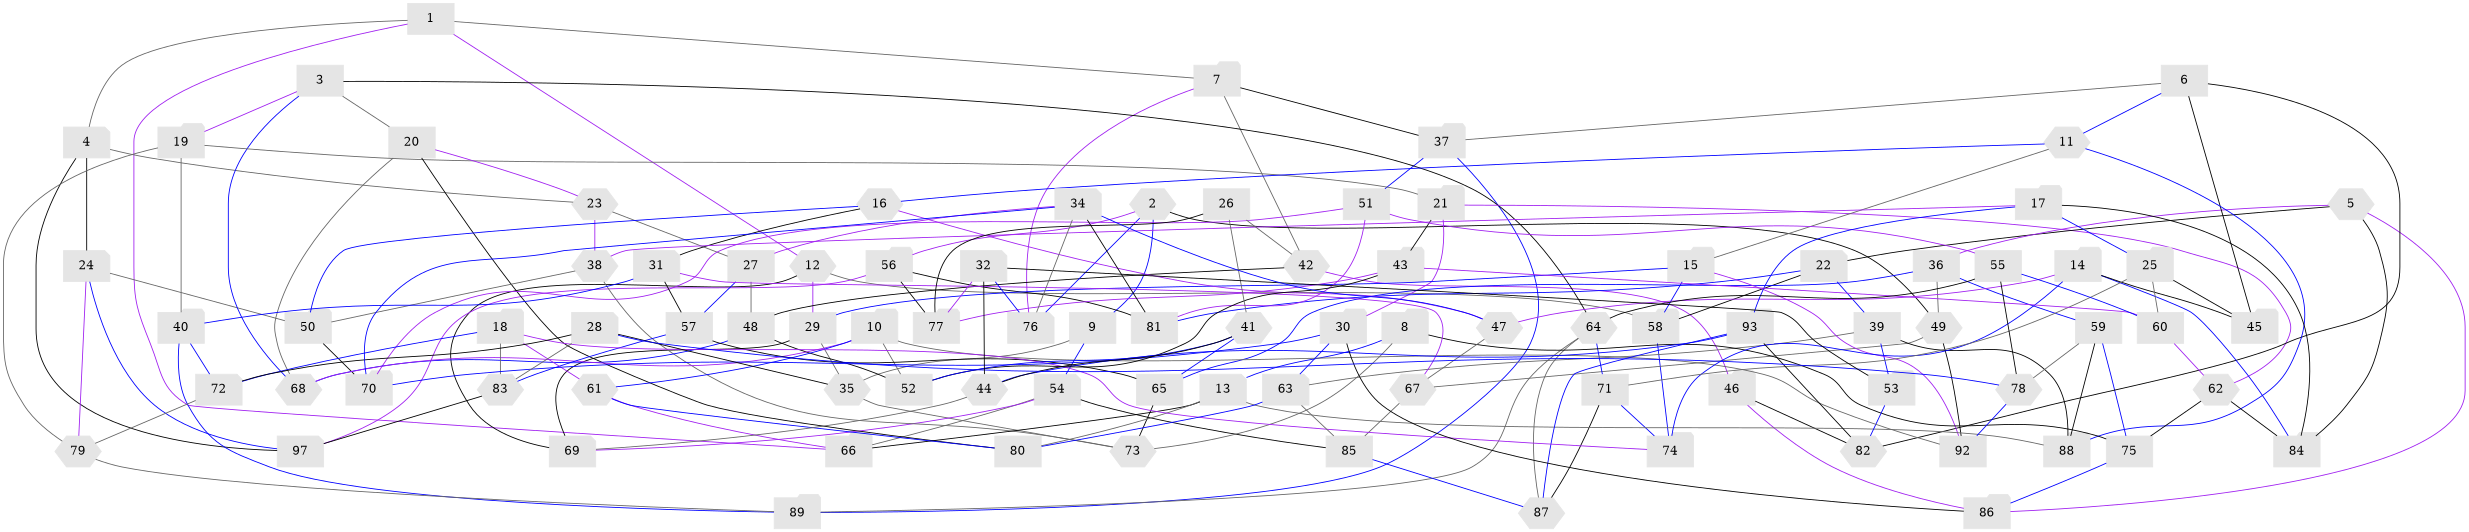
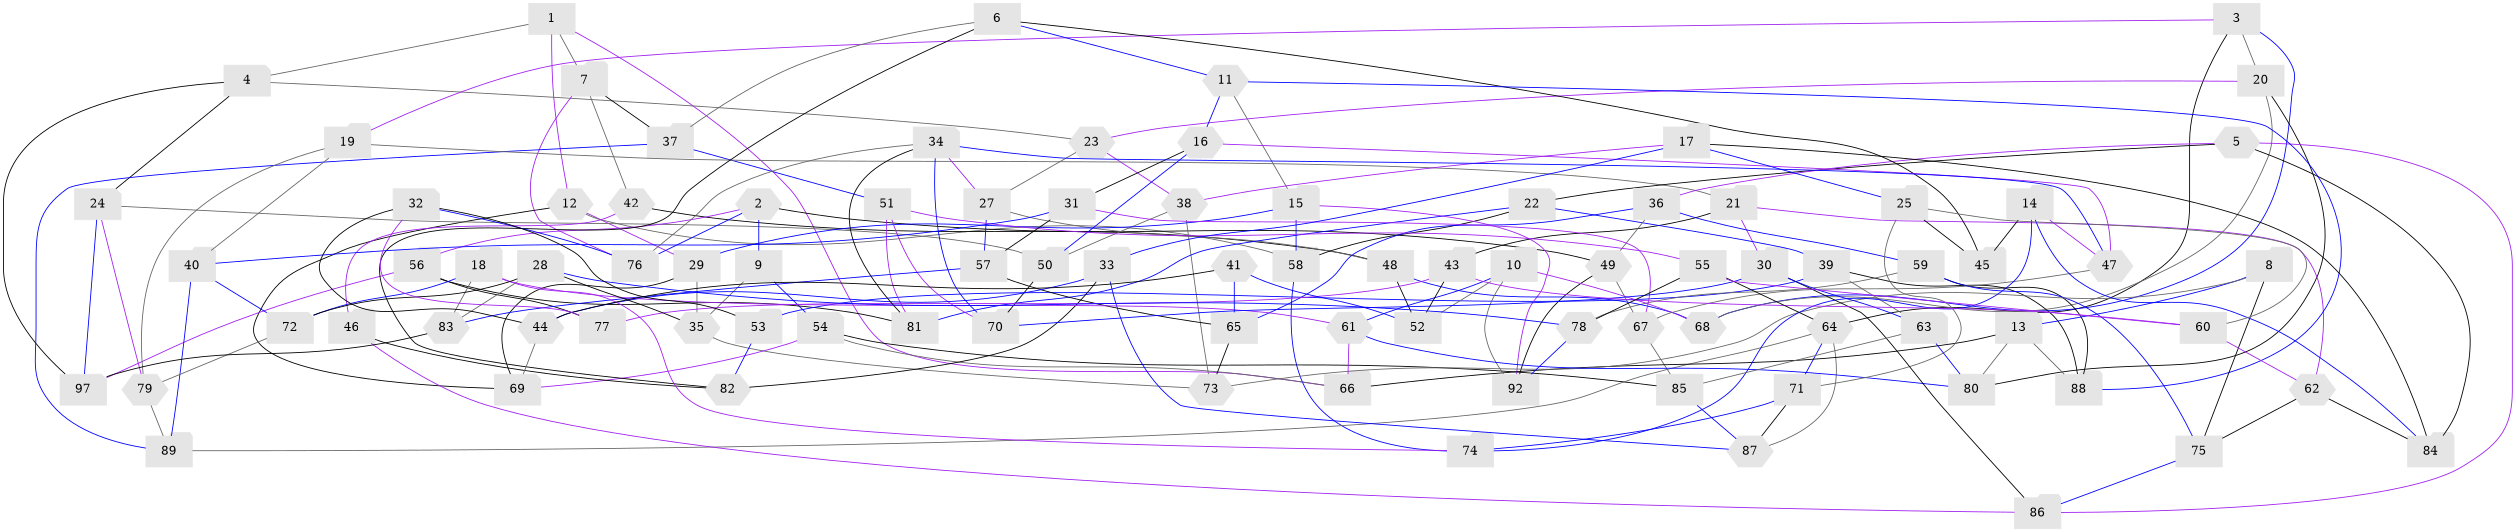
(1227, 204) -> none
(2080, 294) -> (1953, 303)
(1750, 328) -> (1107, 266)
